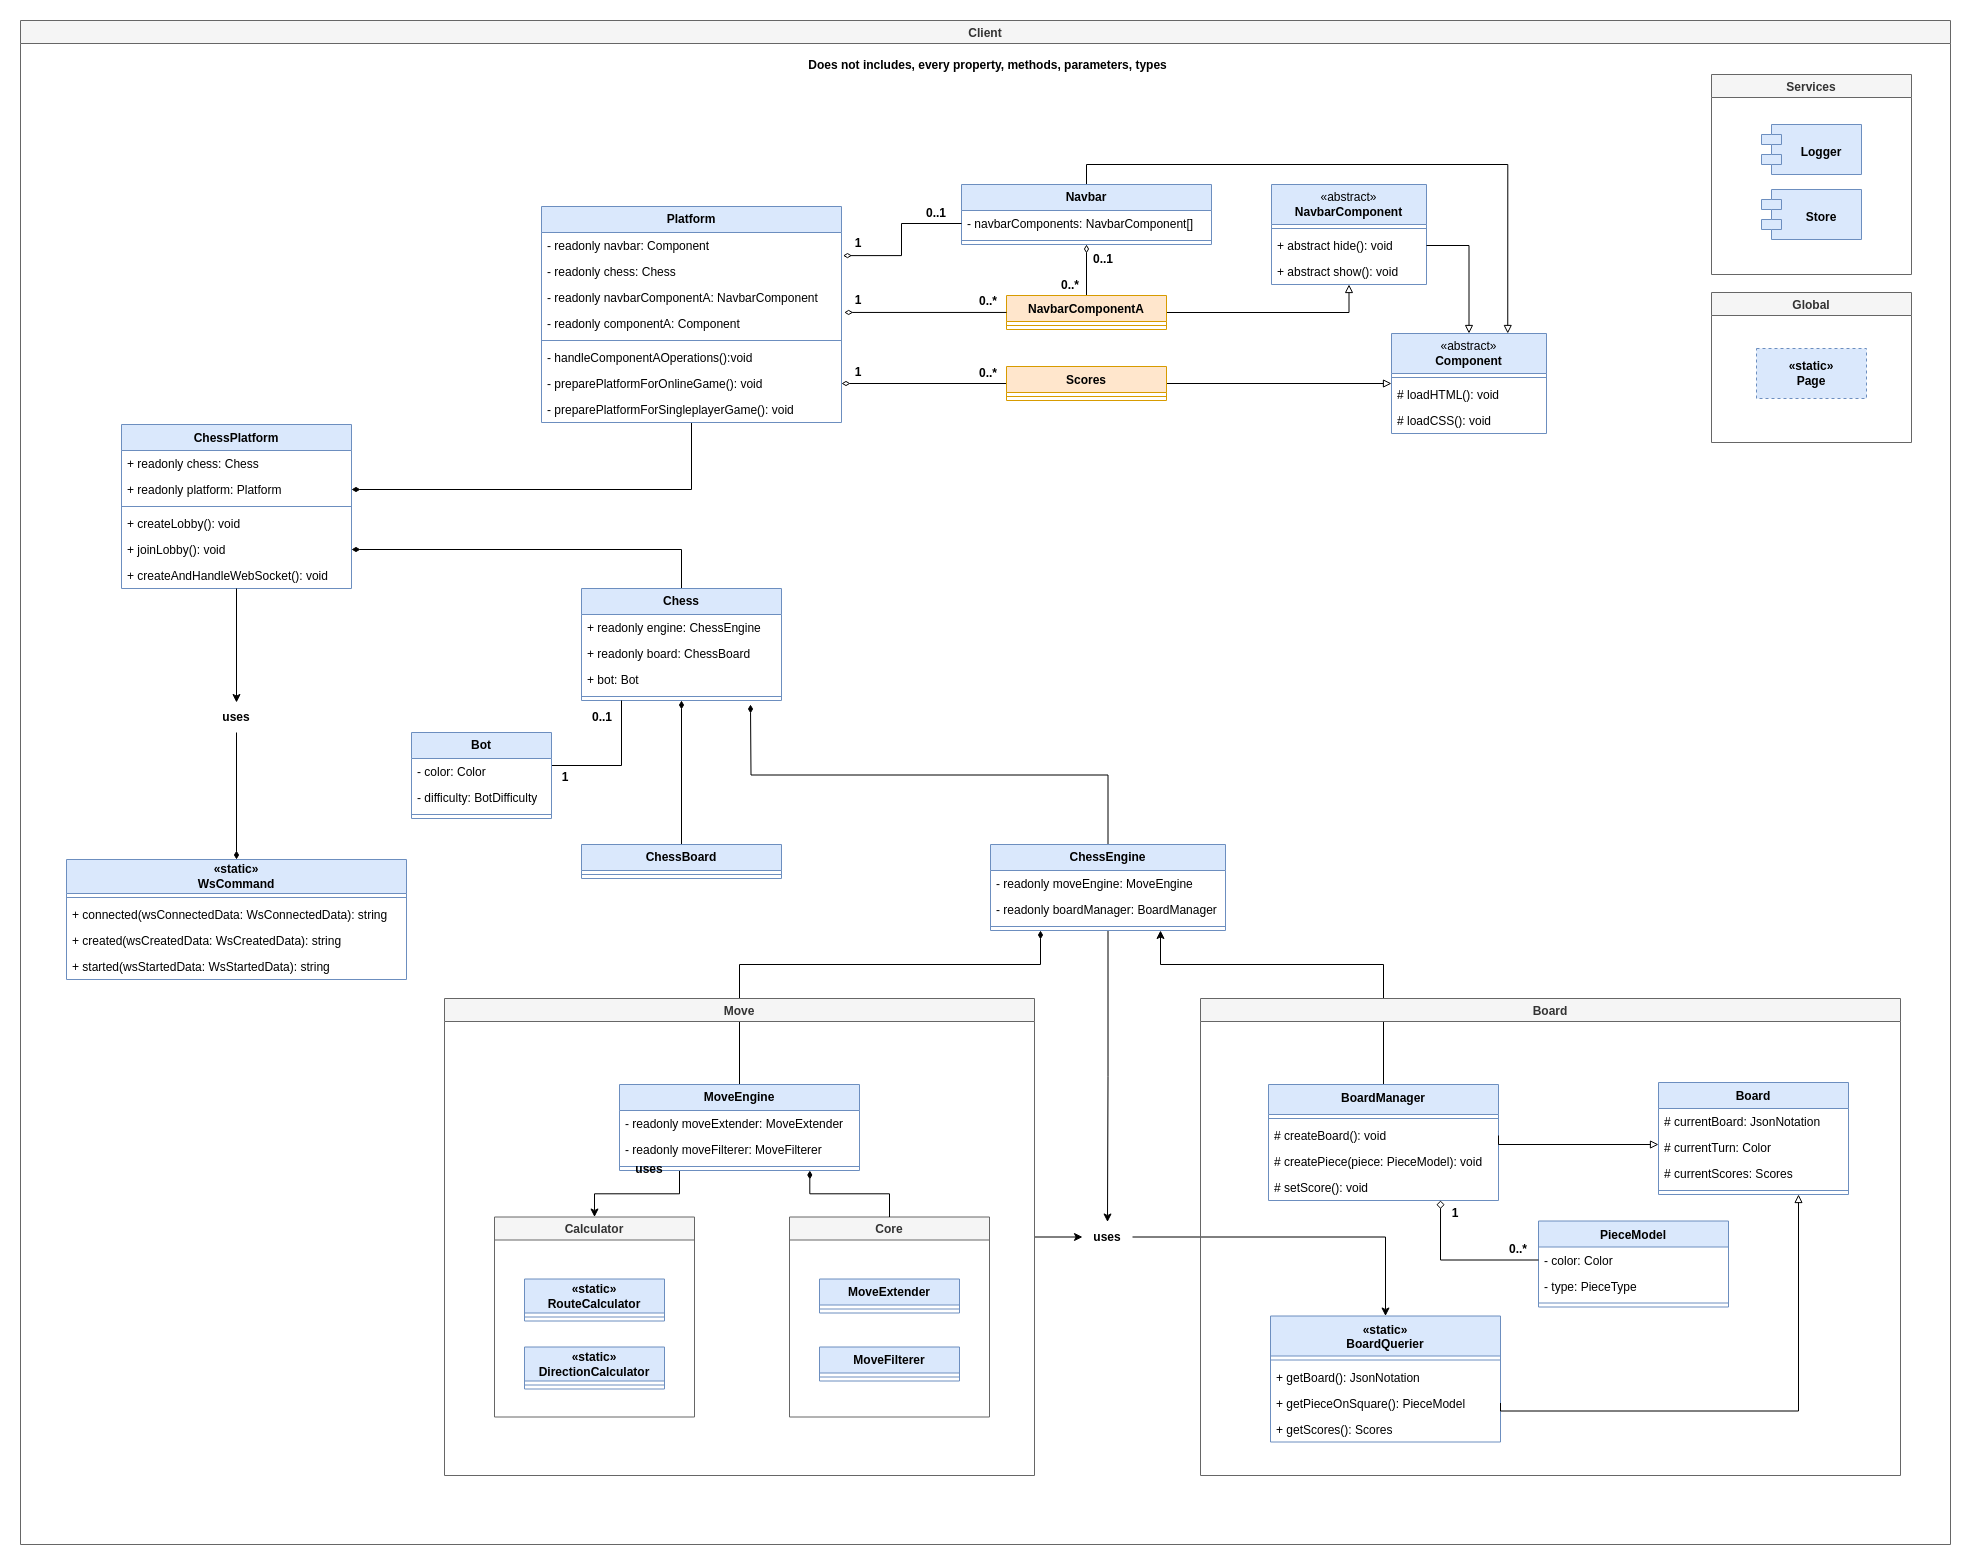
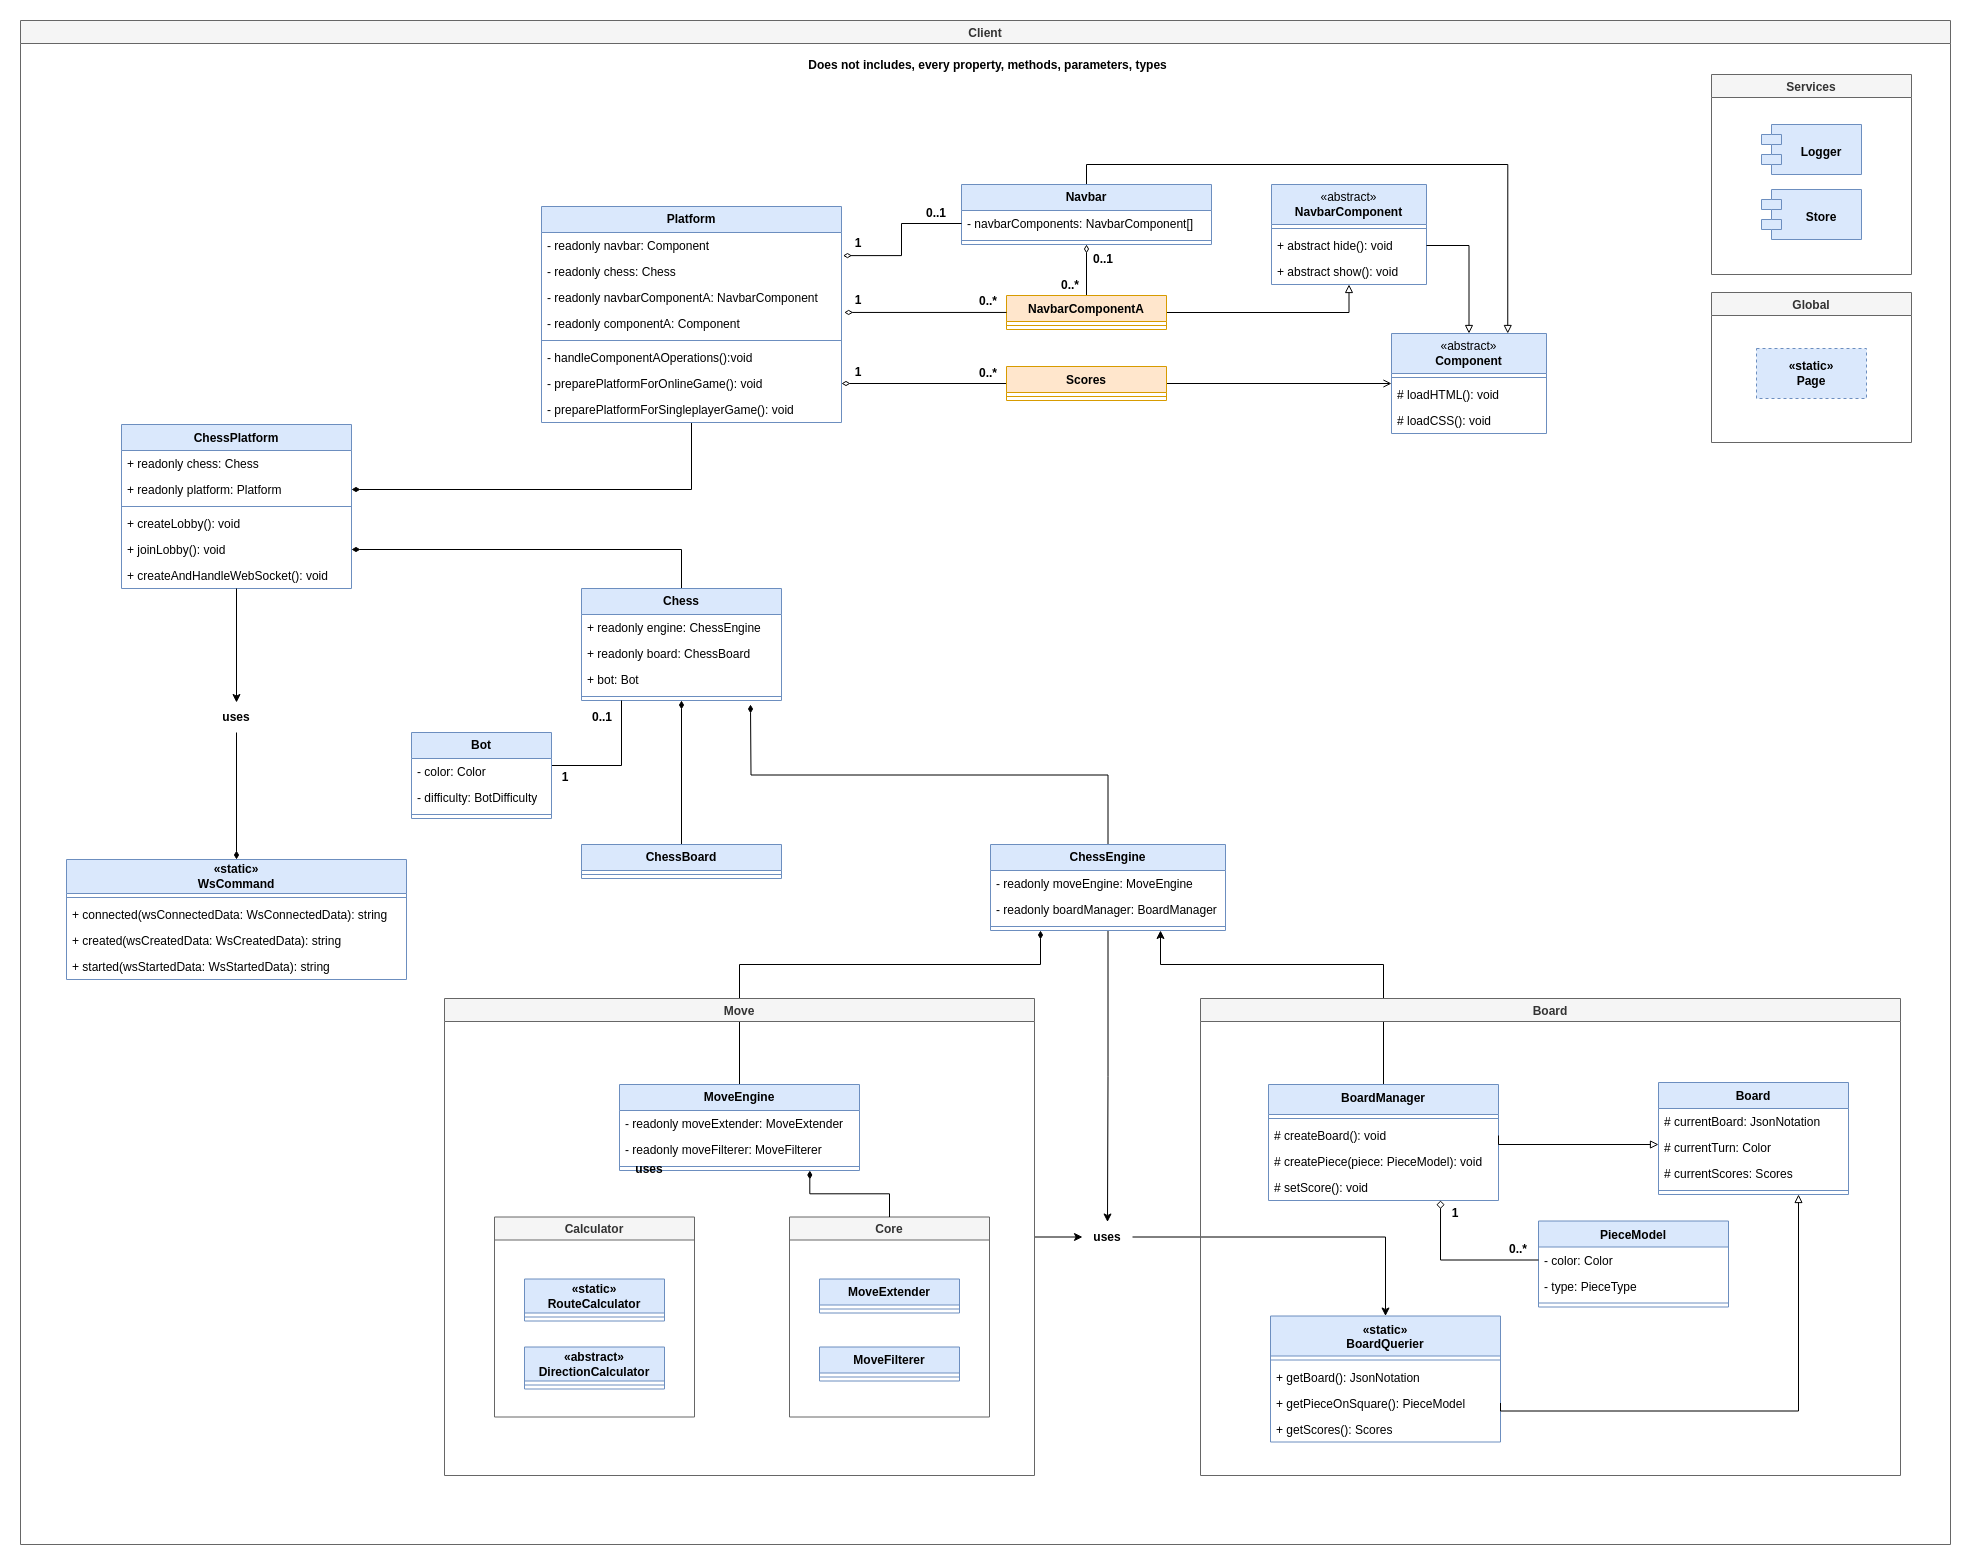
(1382, 384) -> (1385, 384)
(641, 1194) -> none
(595, 1365) -> (595, 1365)
